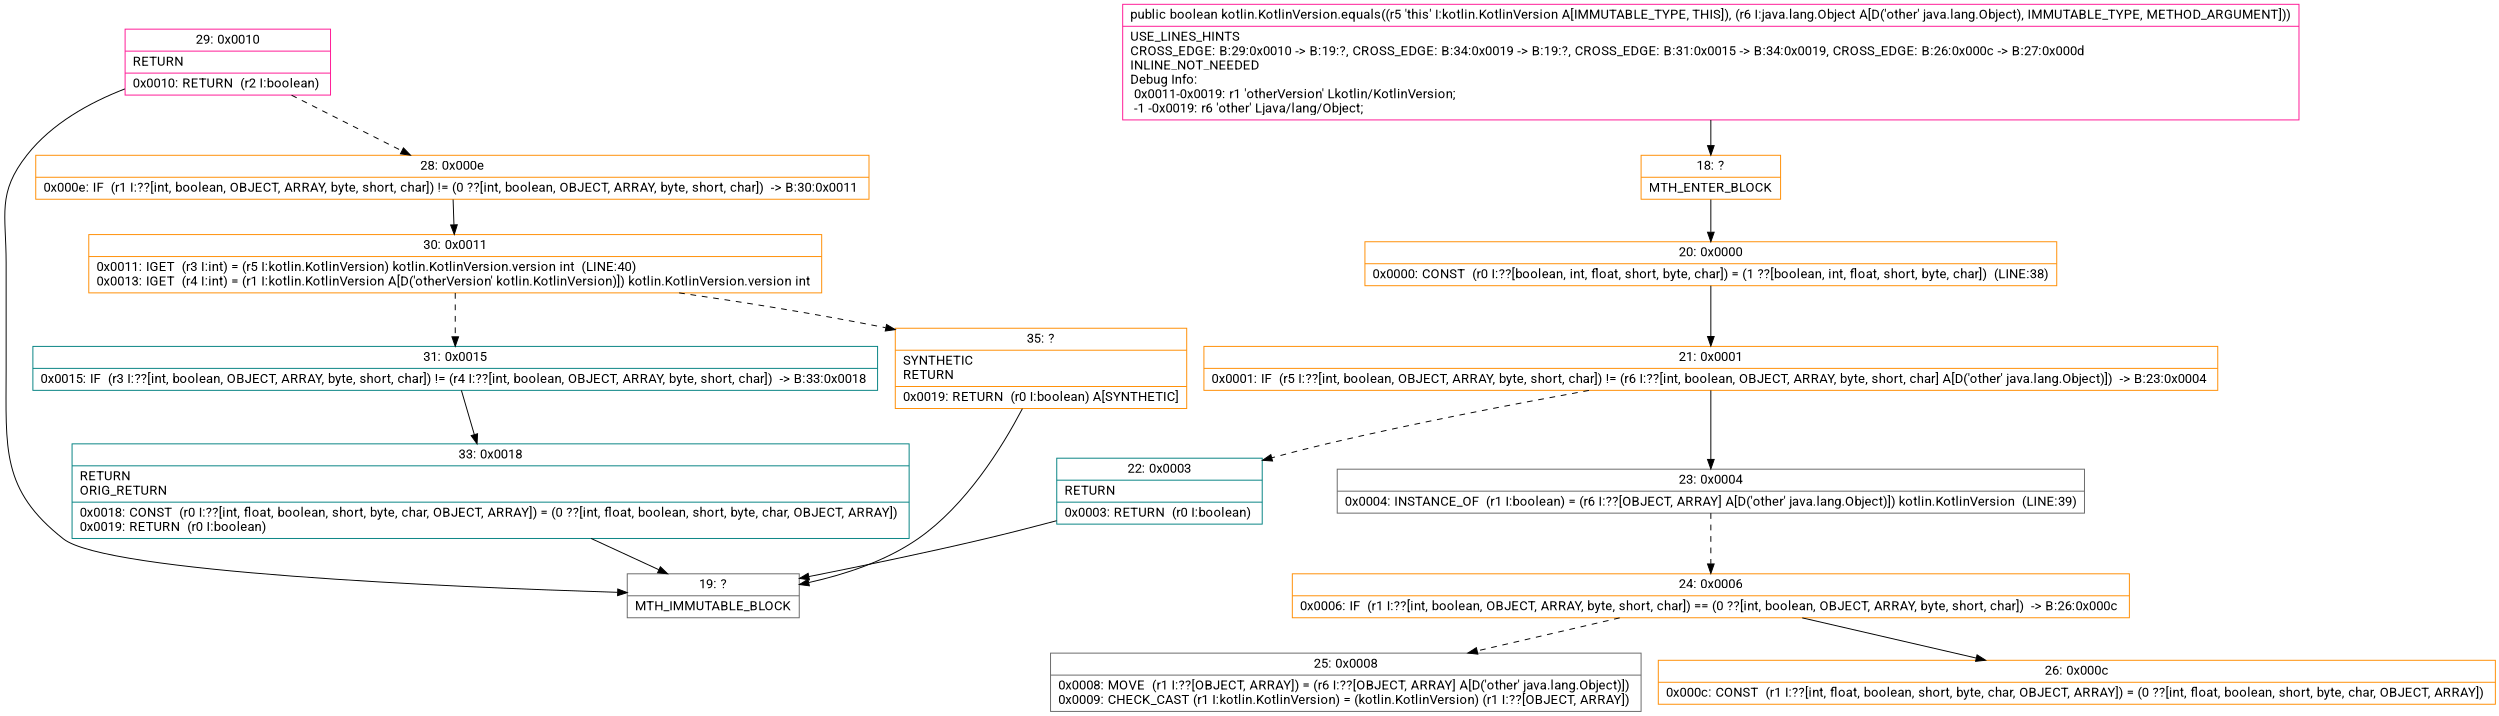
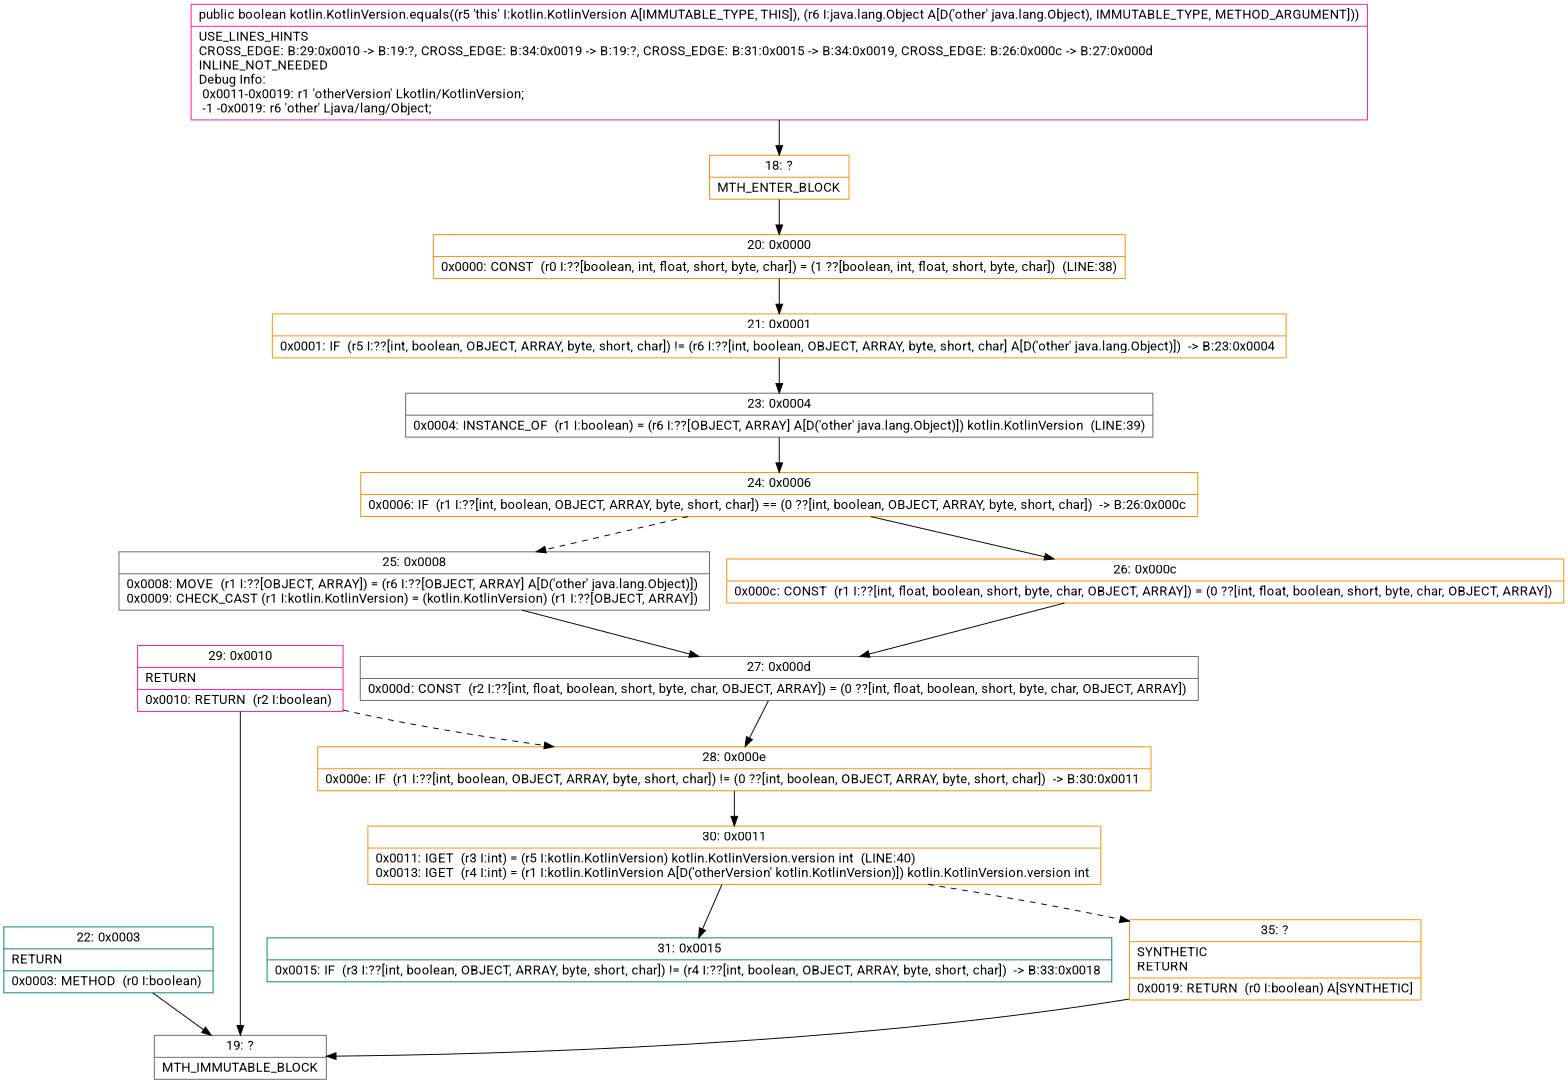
(455, 315) -> (712, 907)
(1430, 421) -> none
(491, 491) -> none
(1159, 513) -> (108, 981)
(1711, 538) -> (779, 450)
none -> (779, 678)
